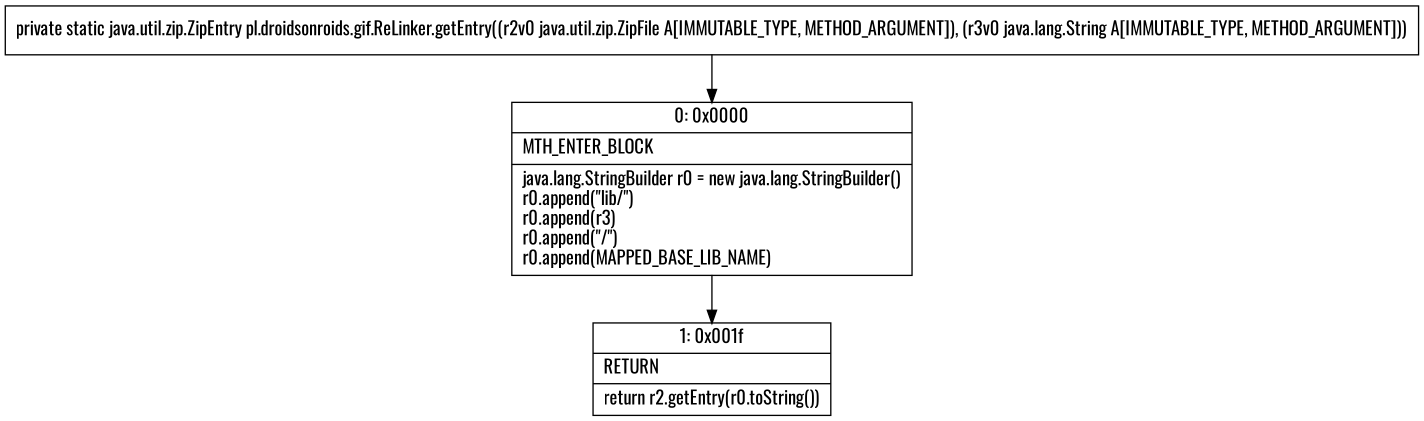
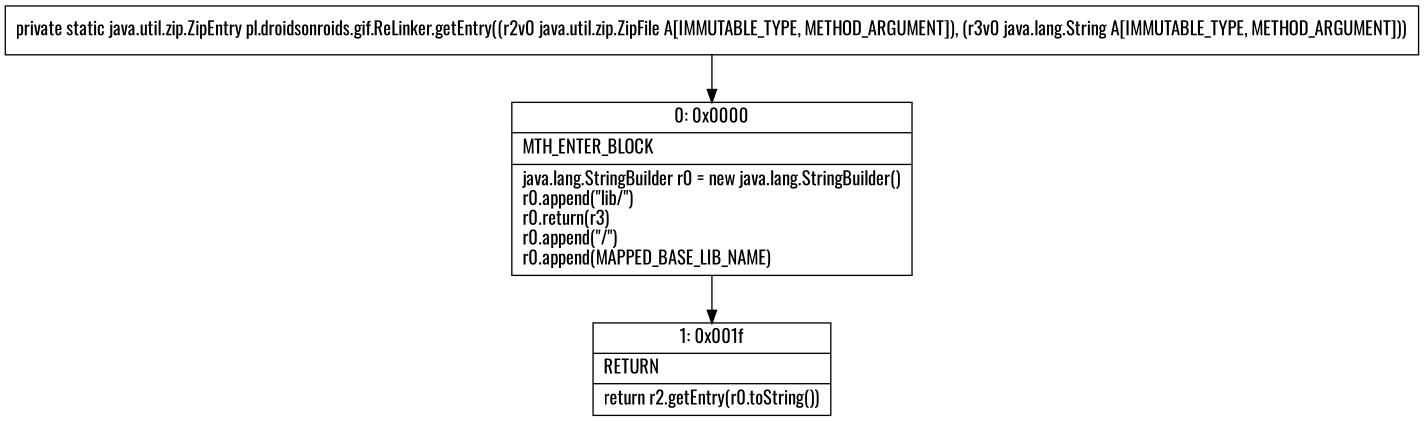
(569, 219) -> (567, 219)
